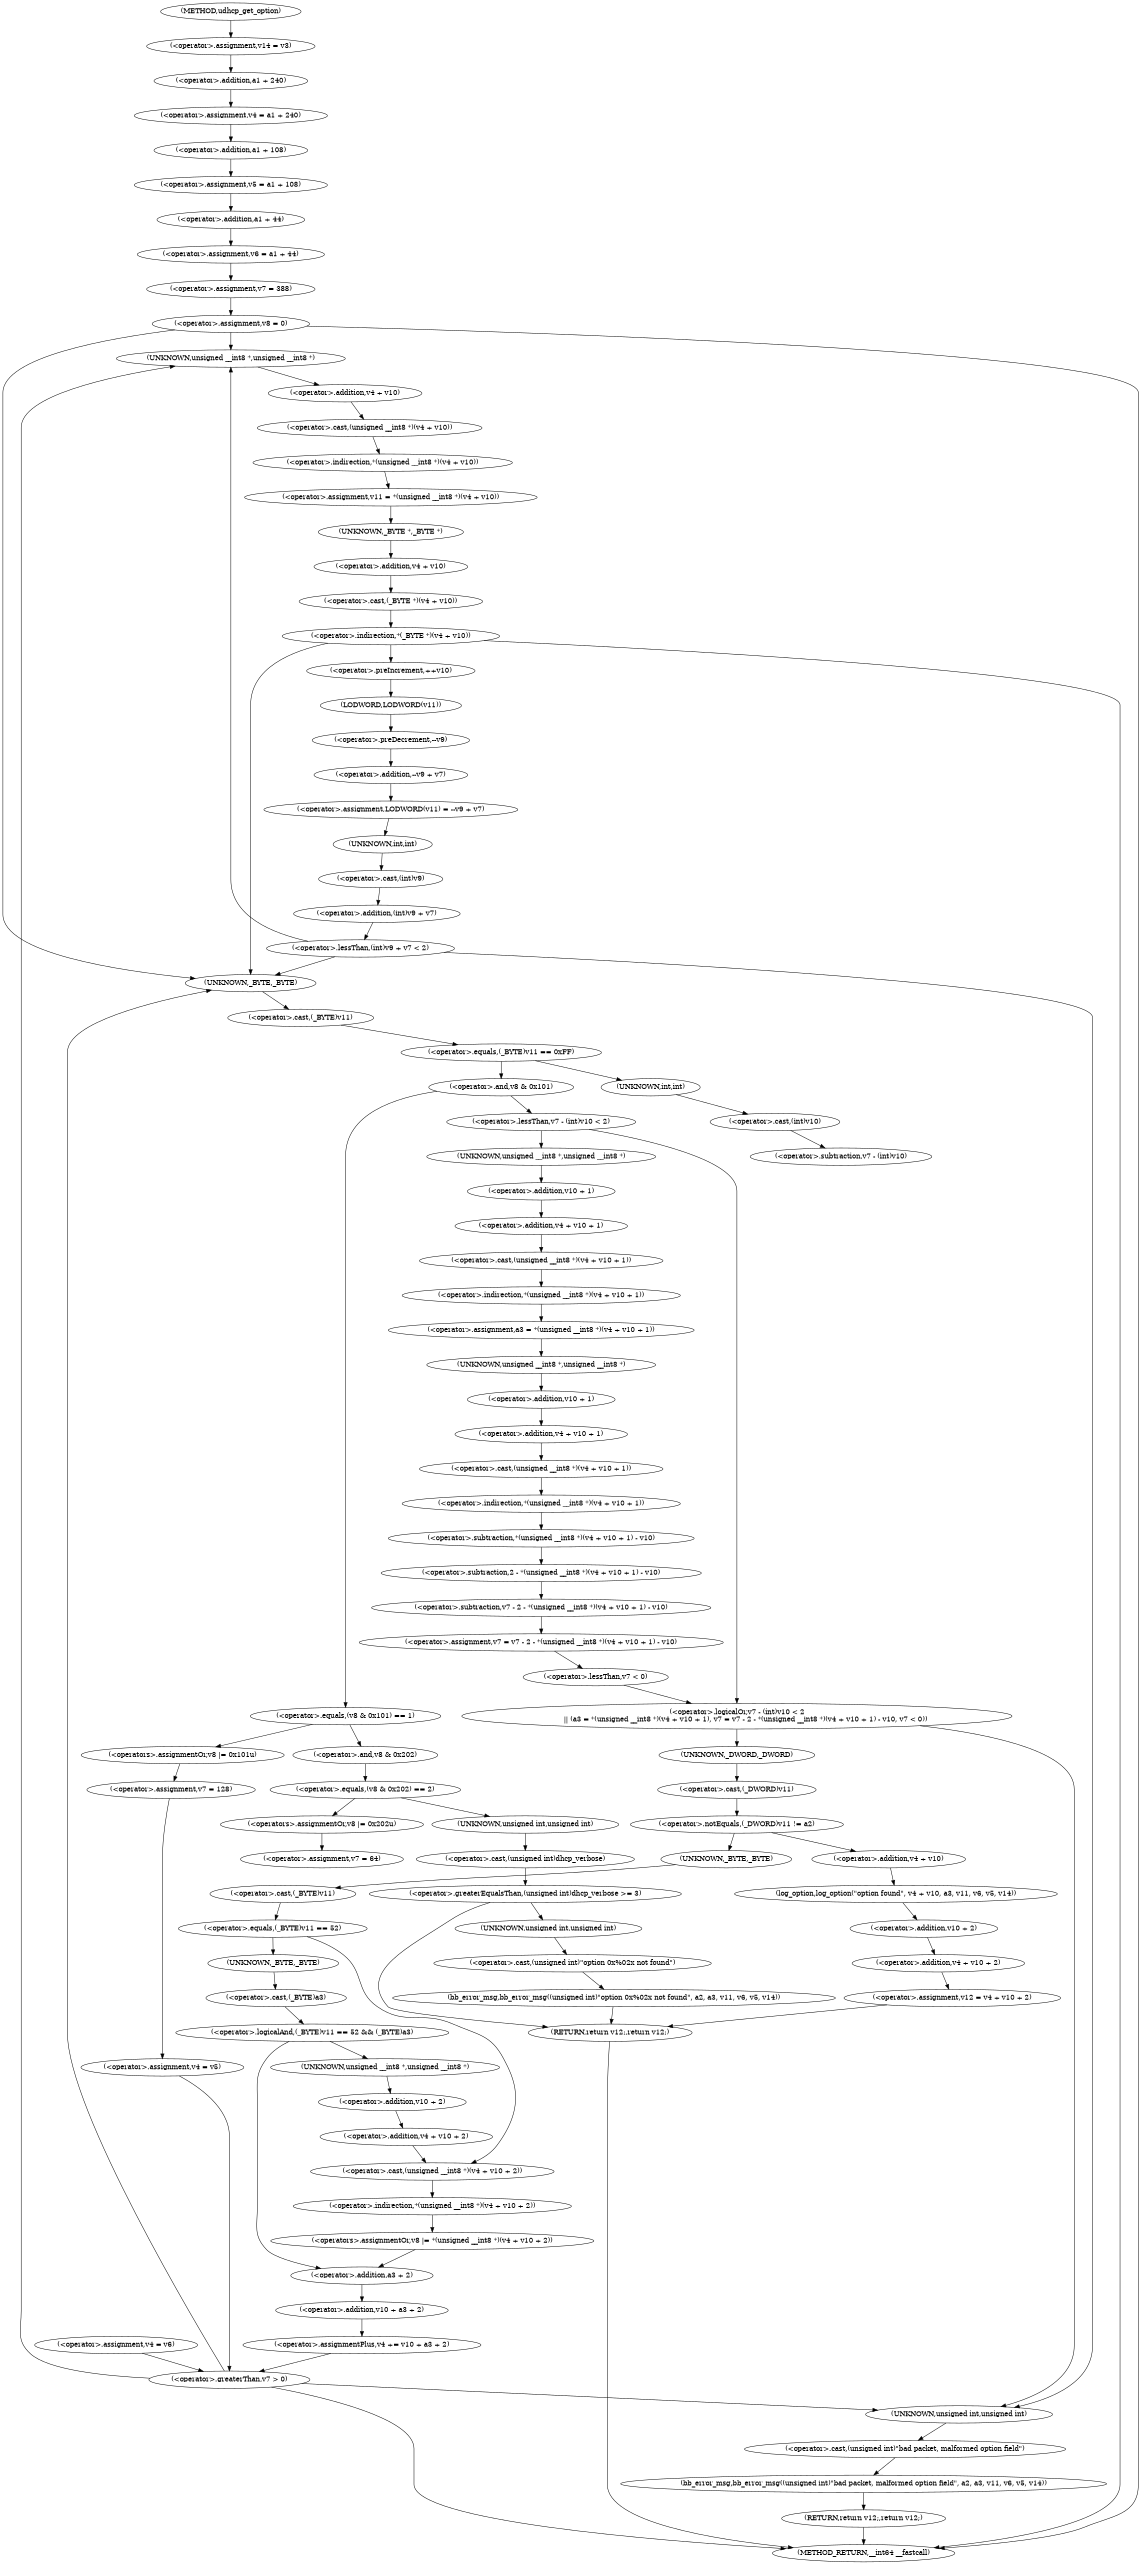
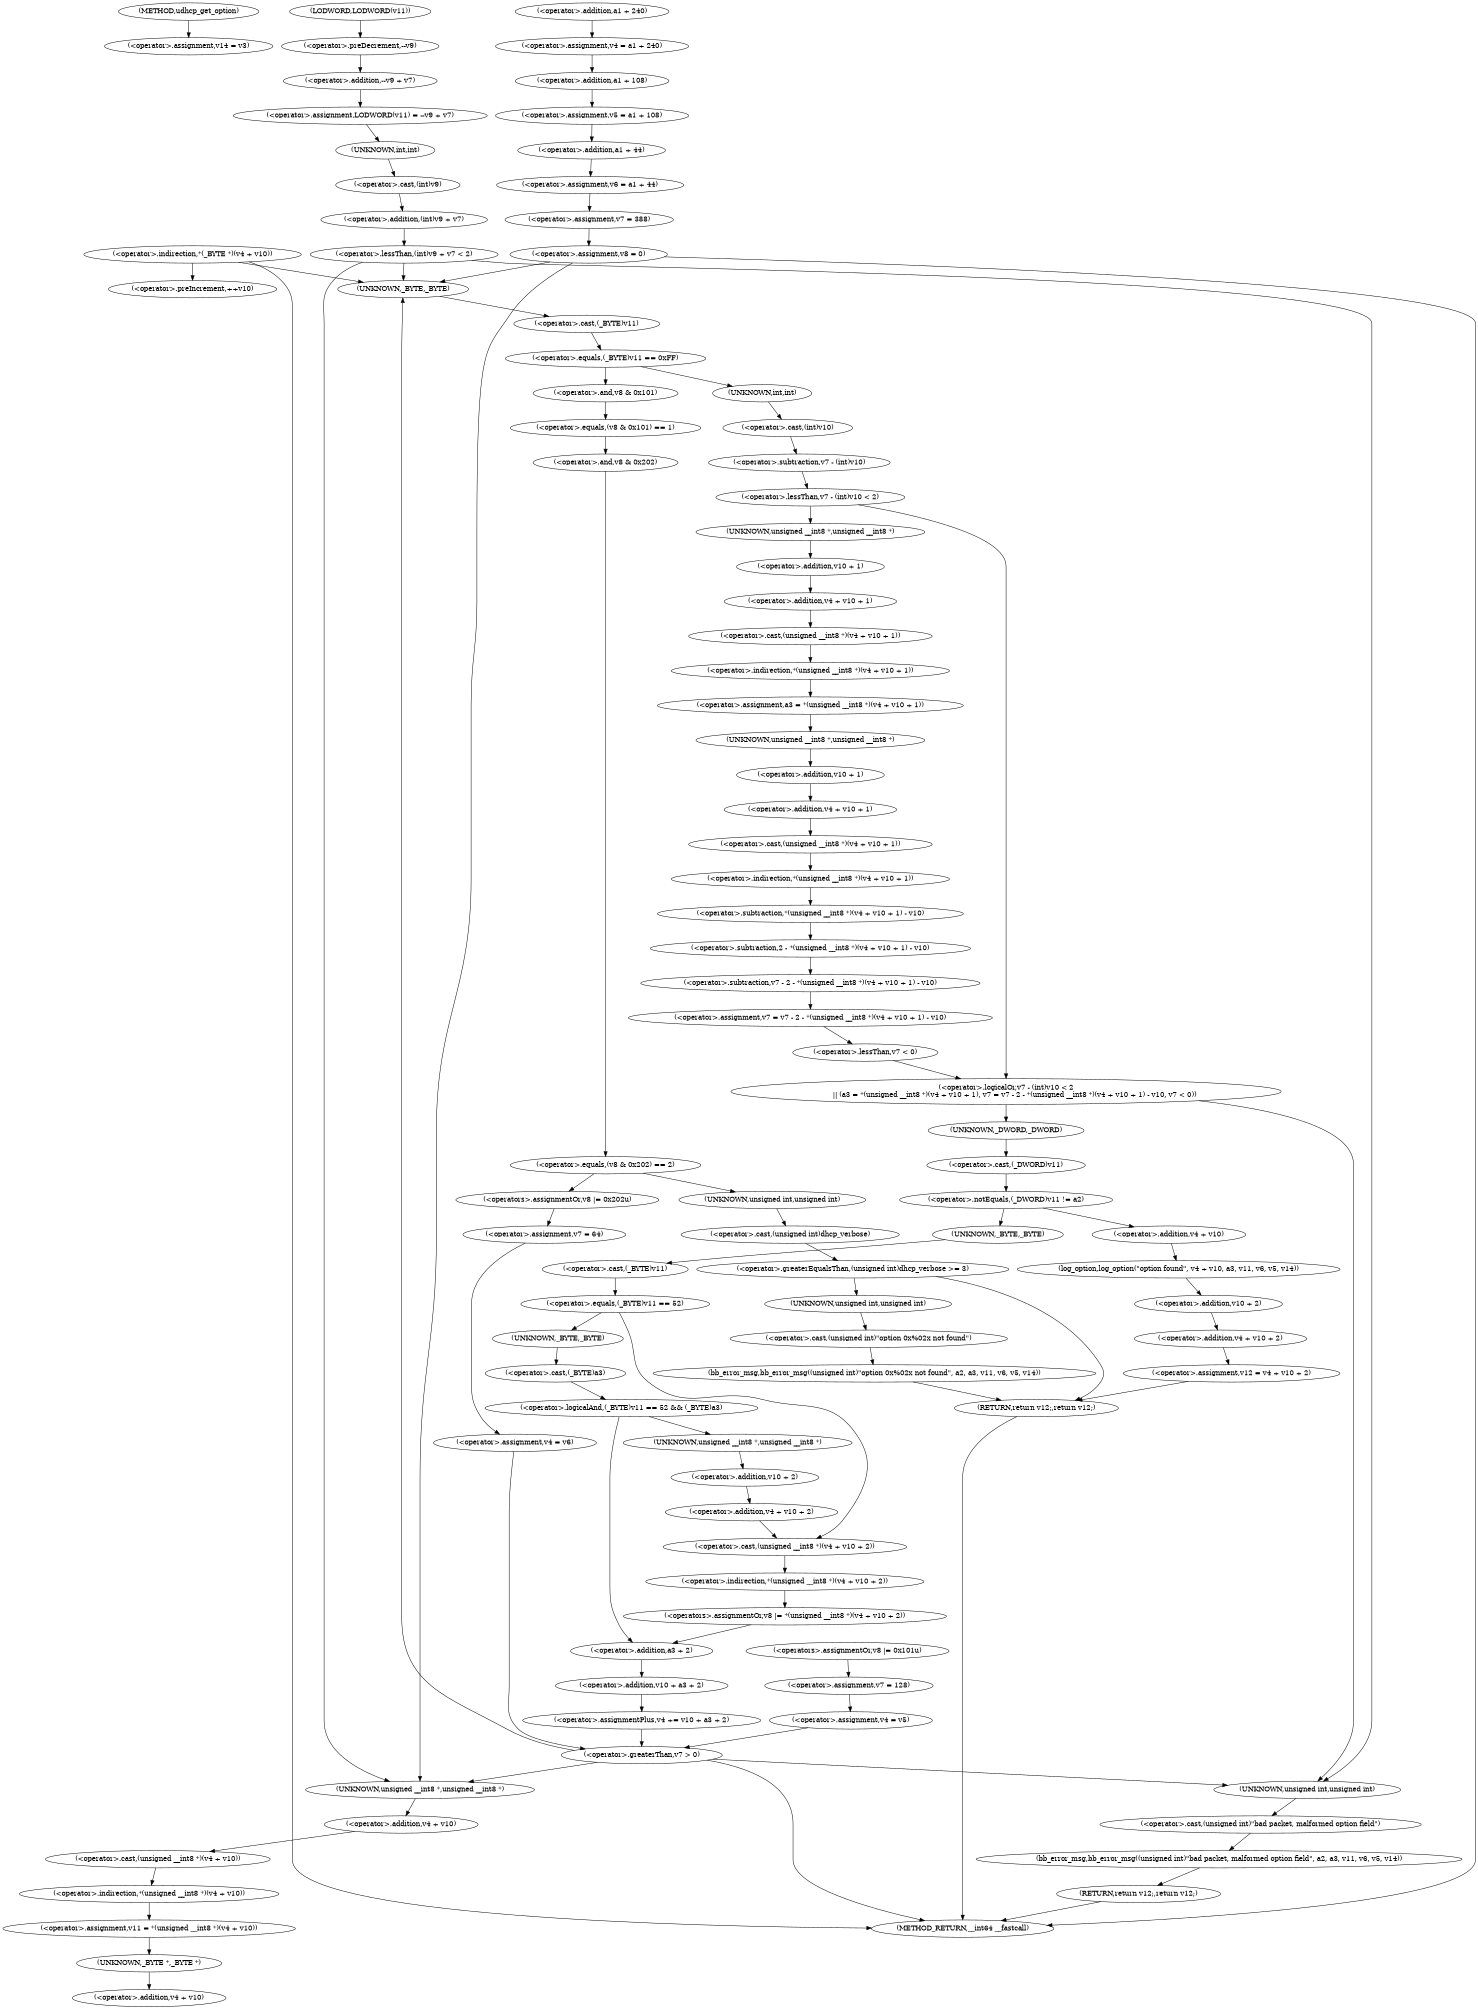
(231, 61) -> none
(391, 601) -> none
(391, 686) -> none
(519, 1103) -> (804, 478)
none -> (472, 1329)
(267, 1735) -> none
